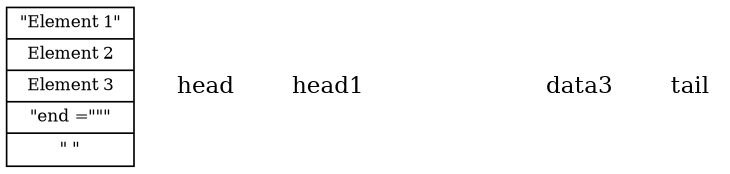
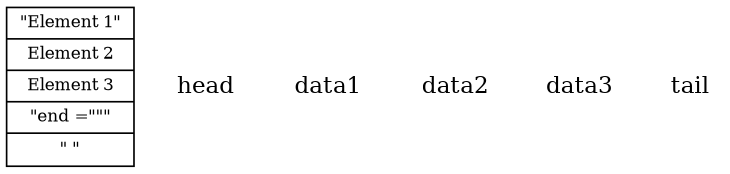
(328, 87) -> (328, 87)
none -> (456, 87)
